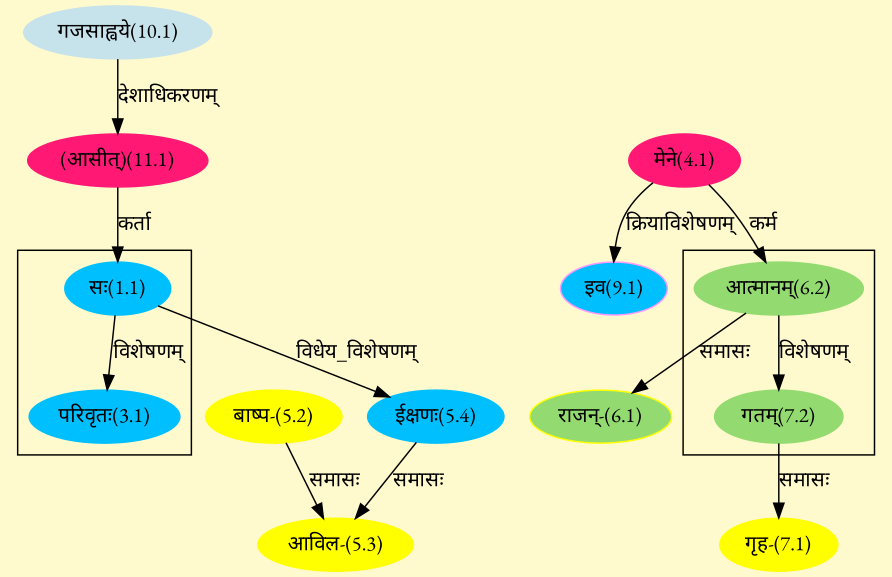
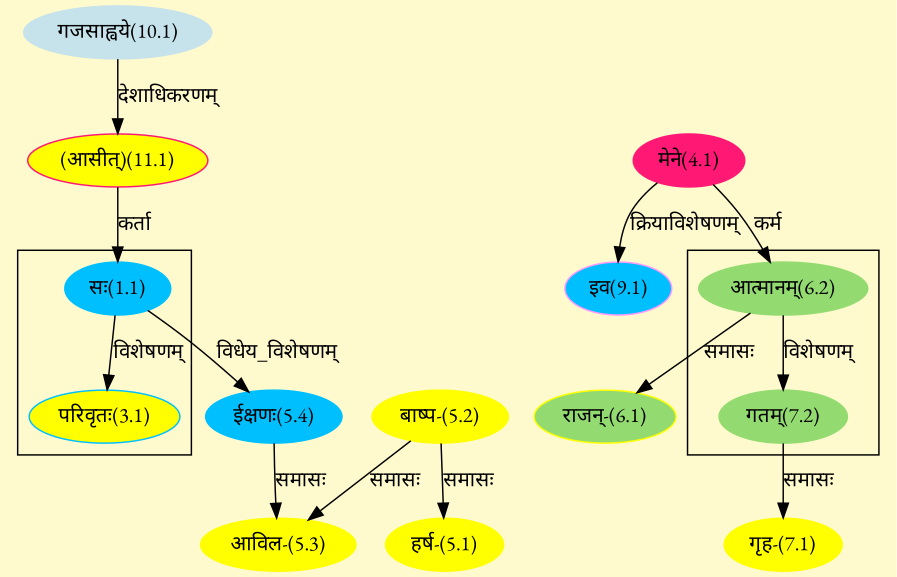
(118, 160) -> (118, 160)
(105, 417) -> (105, 417)
none -> (445, 545)
